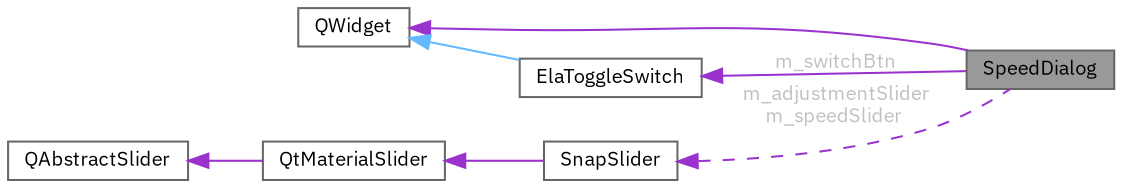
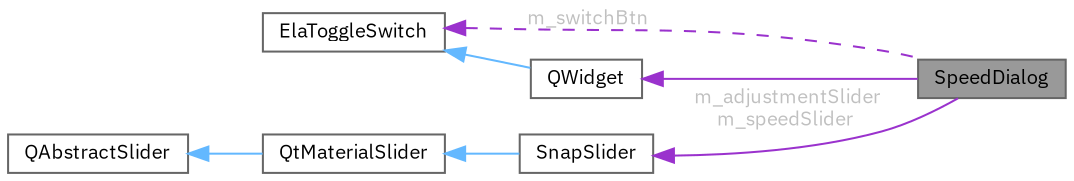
(475, 51) -> (498, 61)
(845, 73) -> (696, 31)
(860, 145) -> (820, 144)
(236, 161) -> (236, 154)
(505, 161) -> (492, 154)
